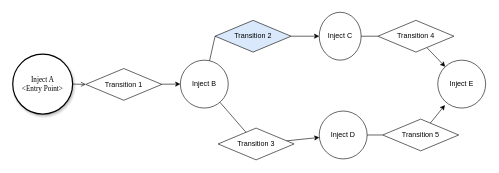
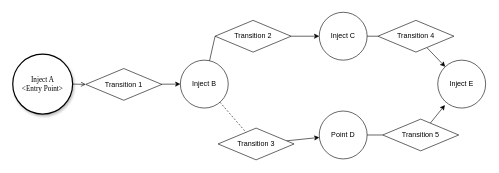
(253, 36) -> (253, 36)
(341, 36) -> (344, 36)
(233, 117) -> (233, 117)
(344, 135) -> (344, 135)
